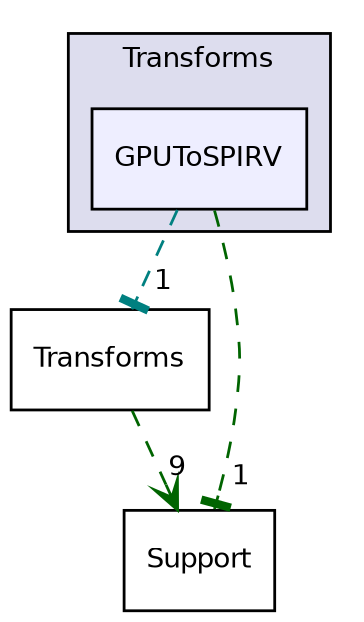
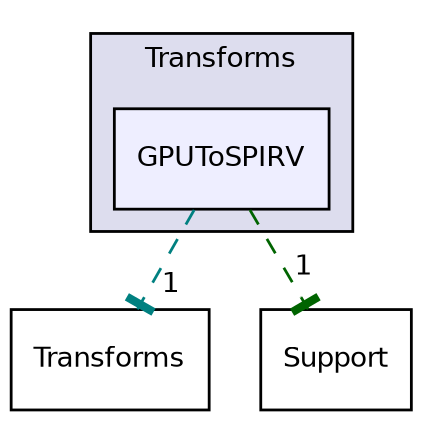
(149, 448) -> none
